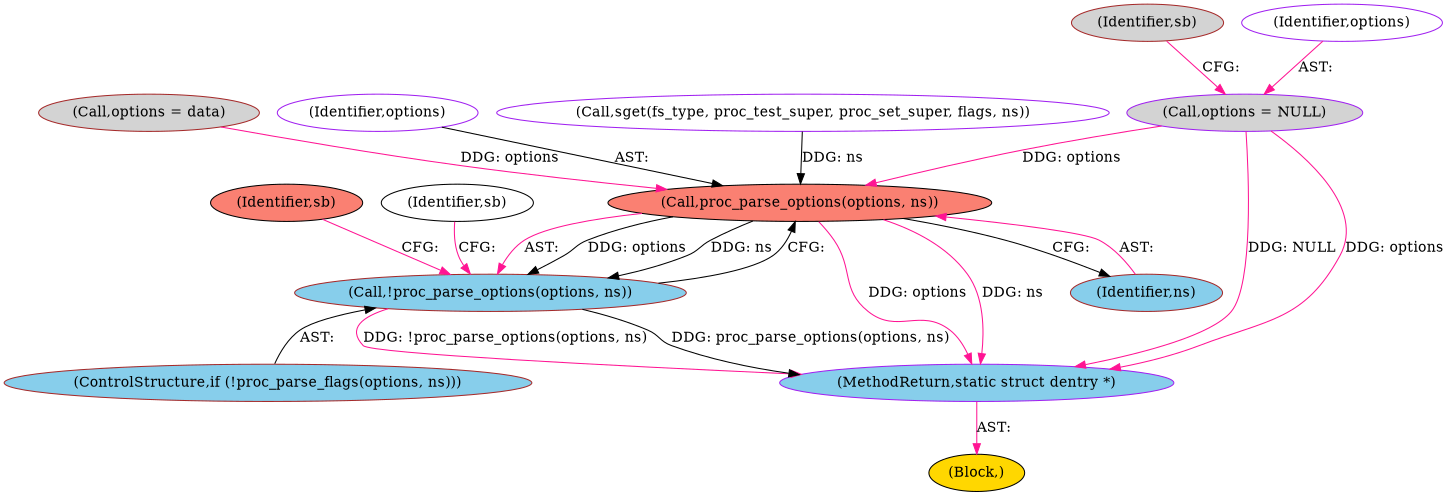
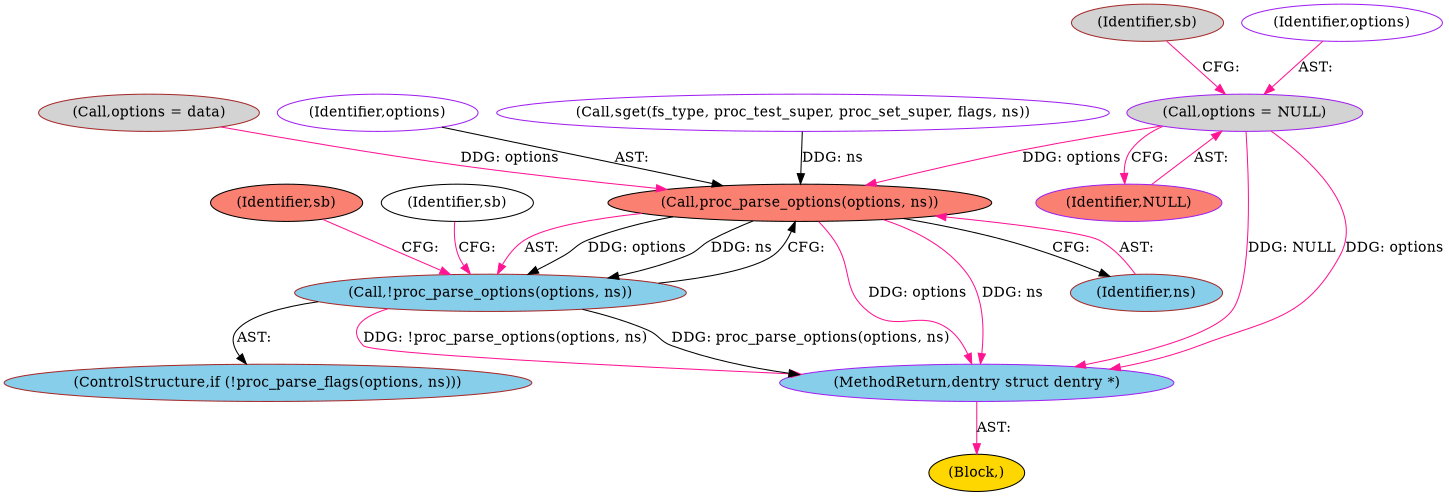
none -> (1129, 203)
(311, 324) -> (262, 315)
(977, 383) -> (977, 383)
